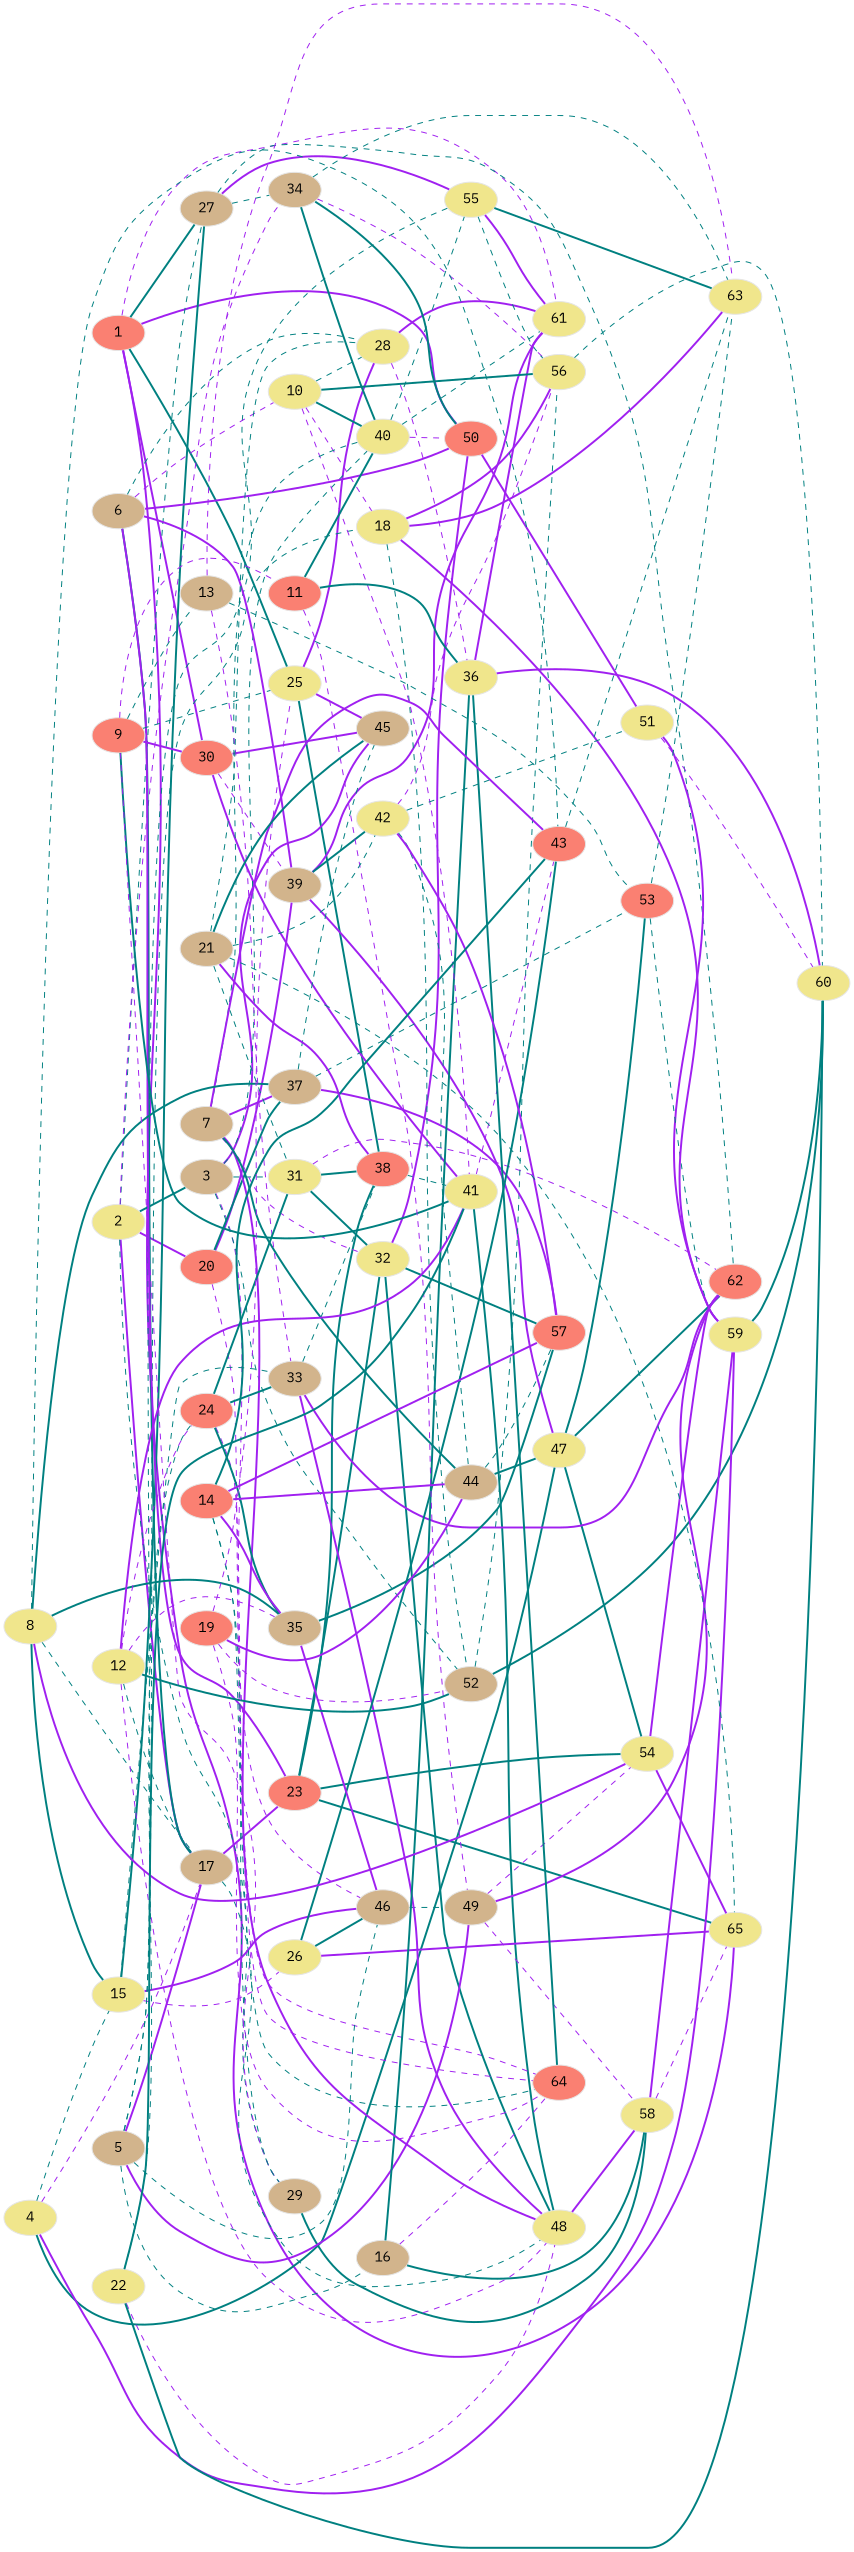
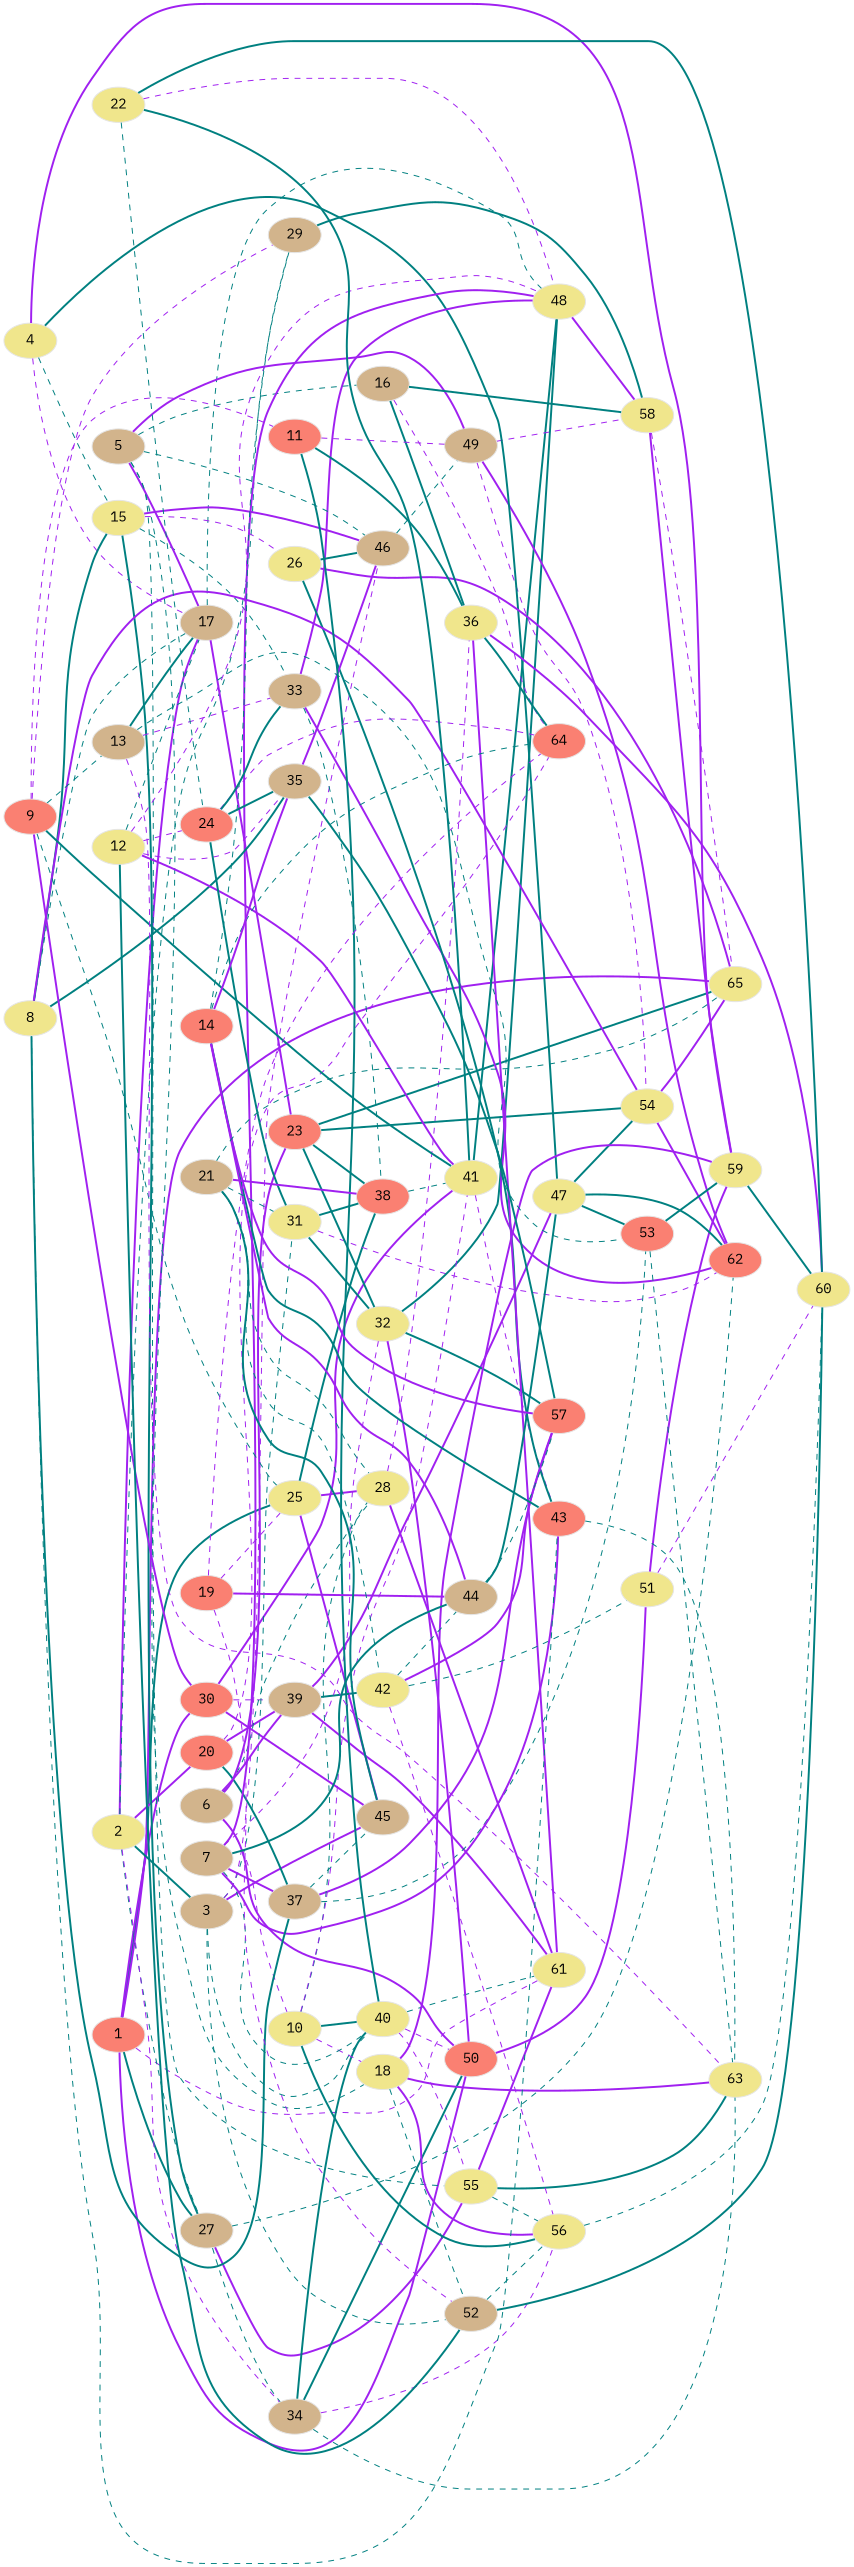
(436, 298) -> (438, 2098)
(671, 1092) -> (691, 1202)
(149, 1192) -> (161, 681)
